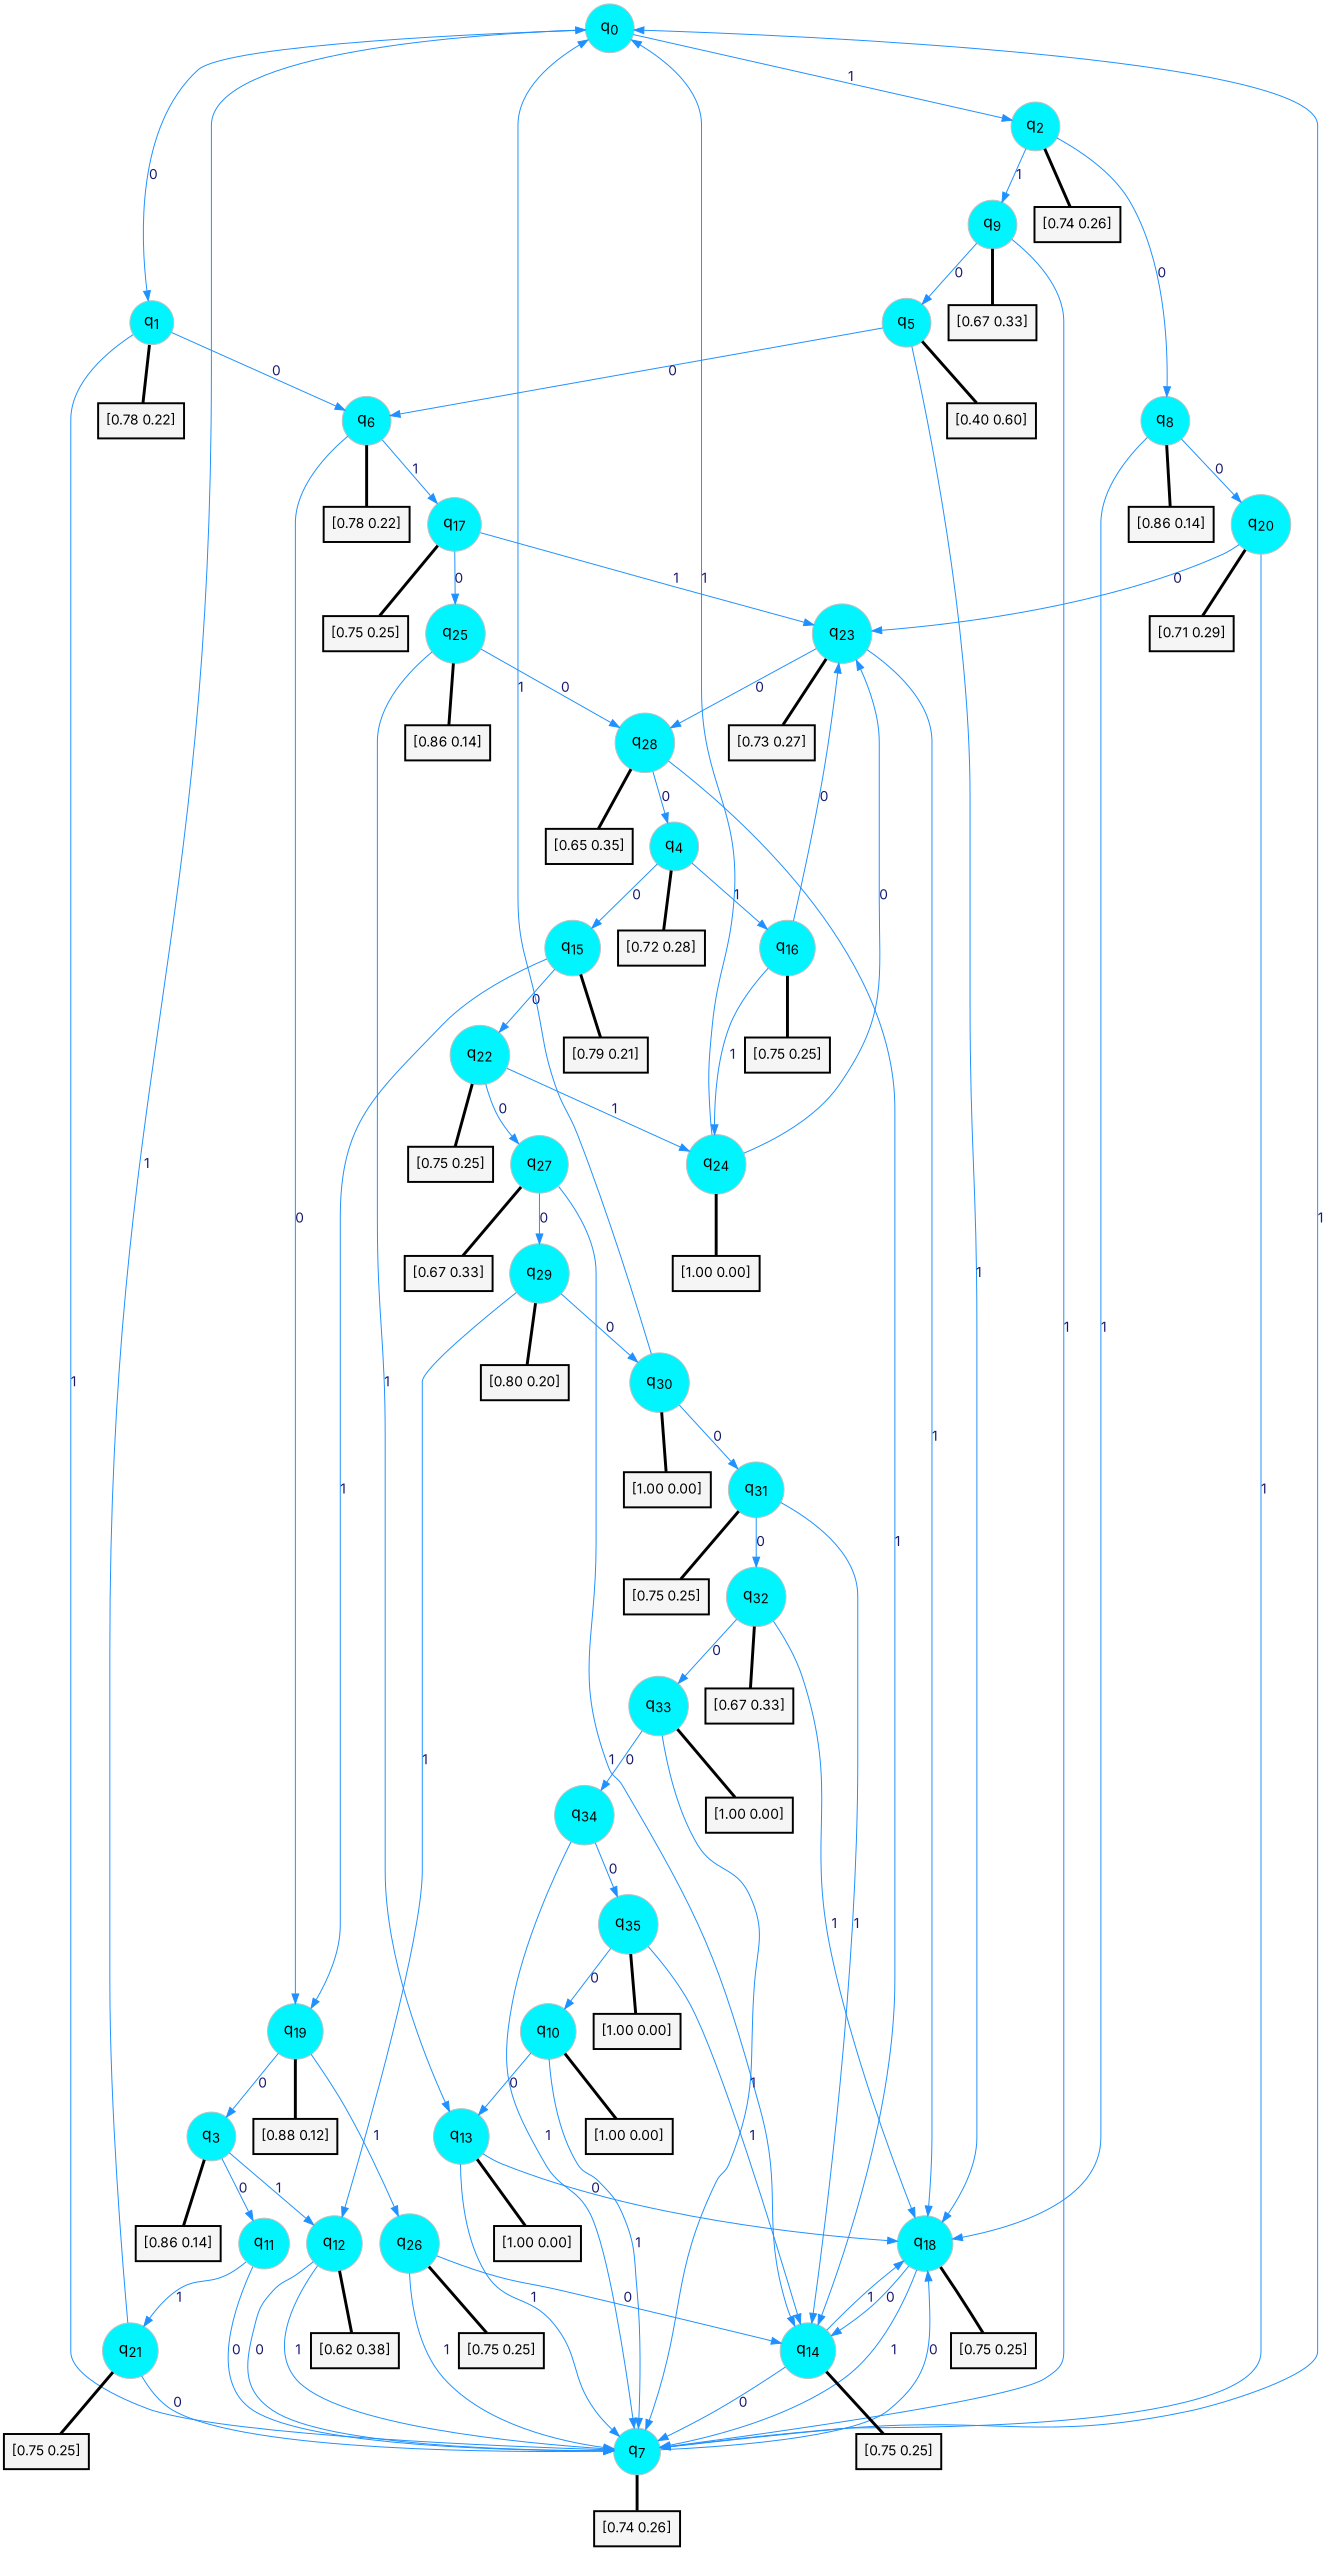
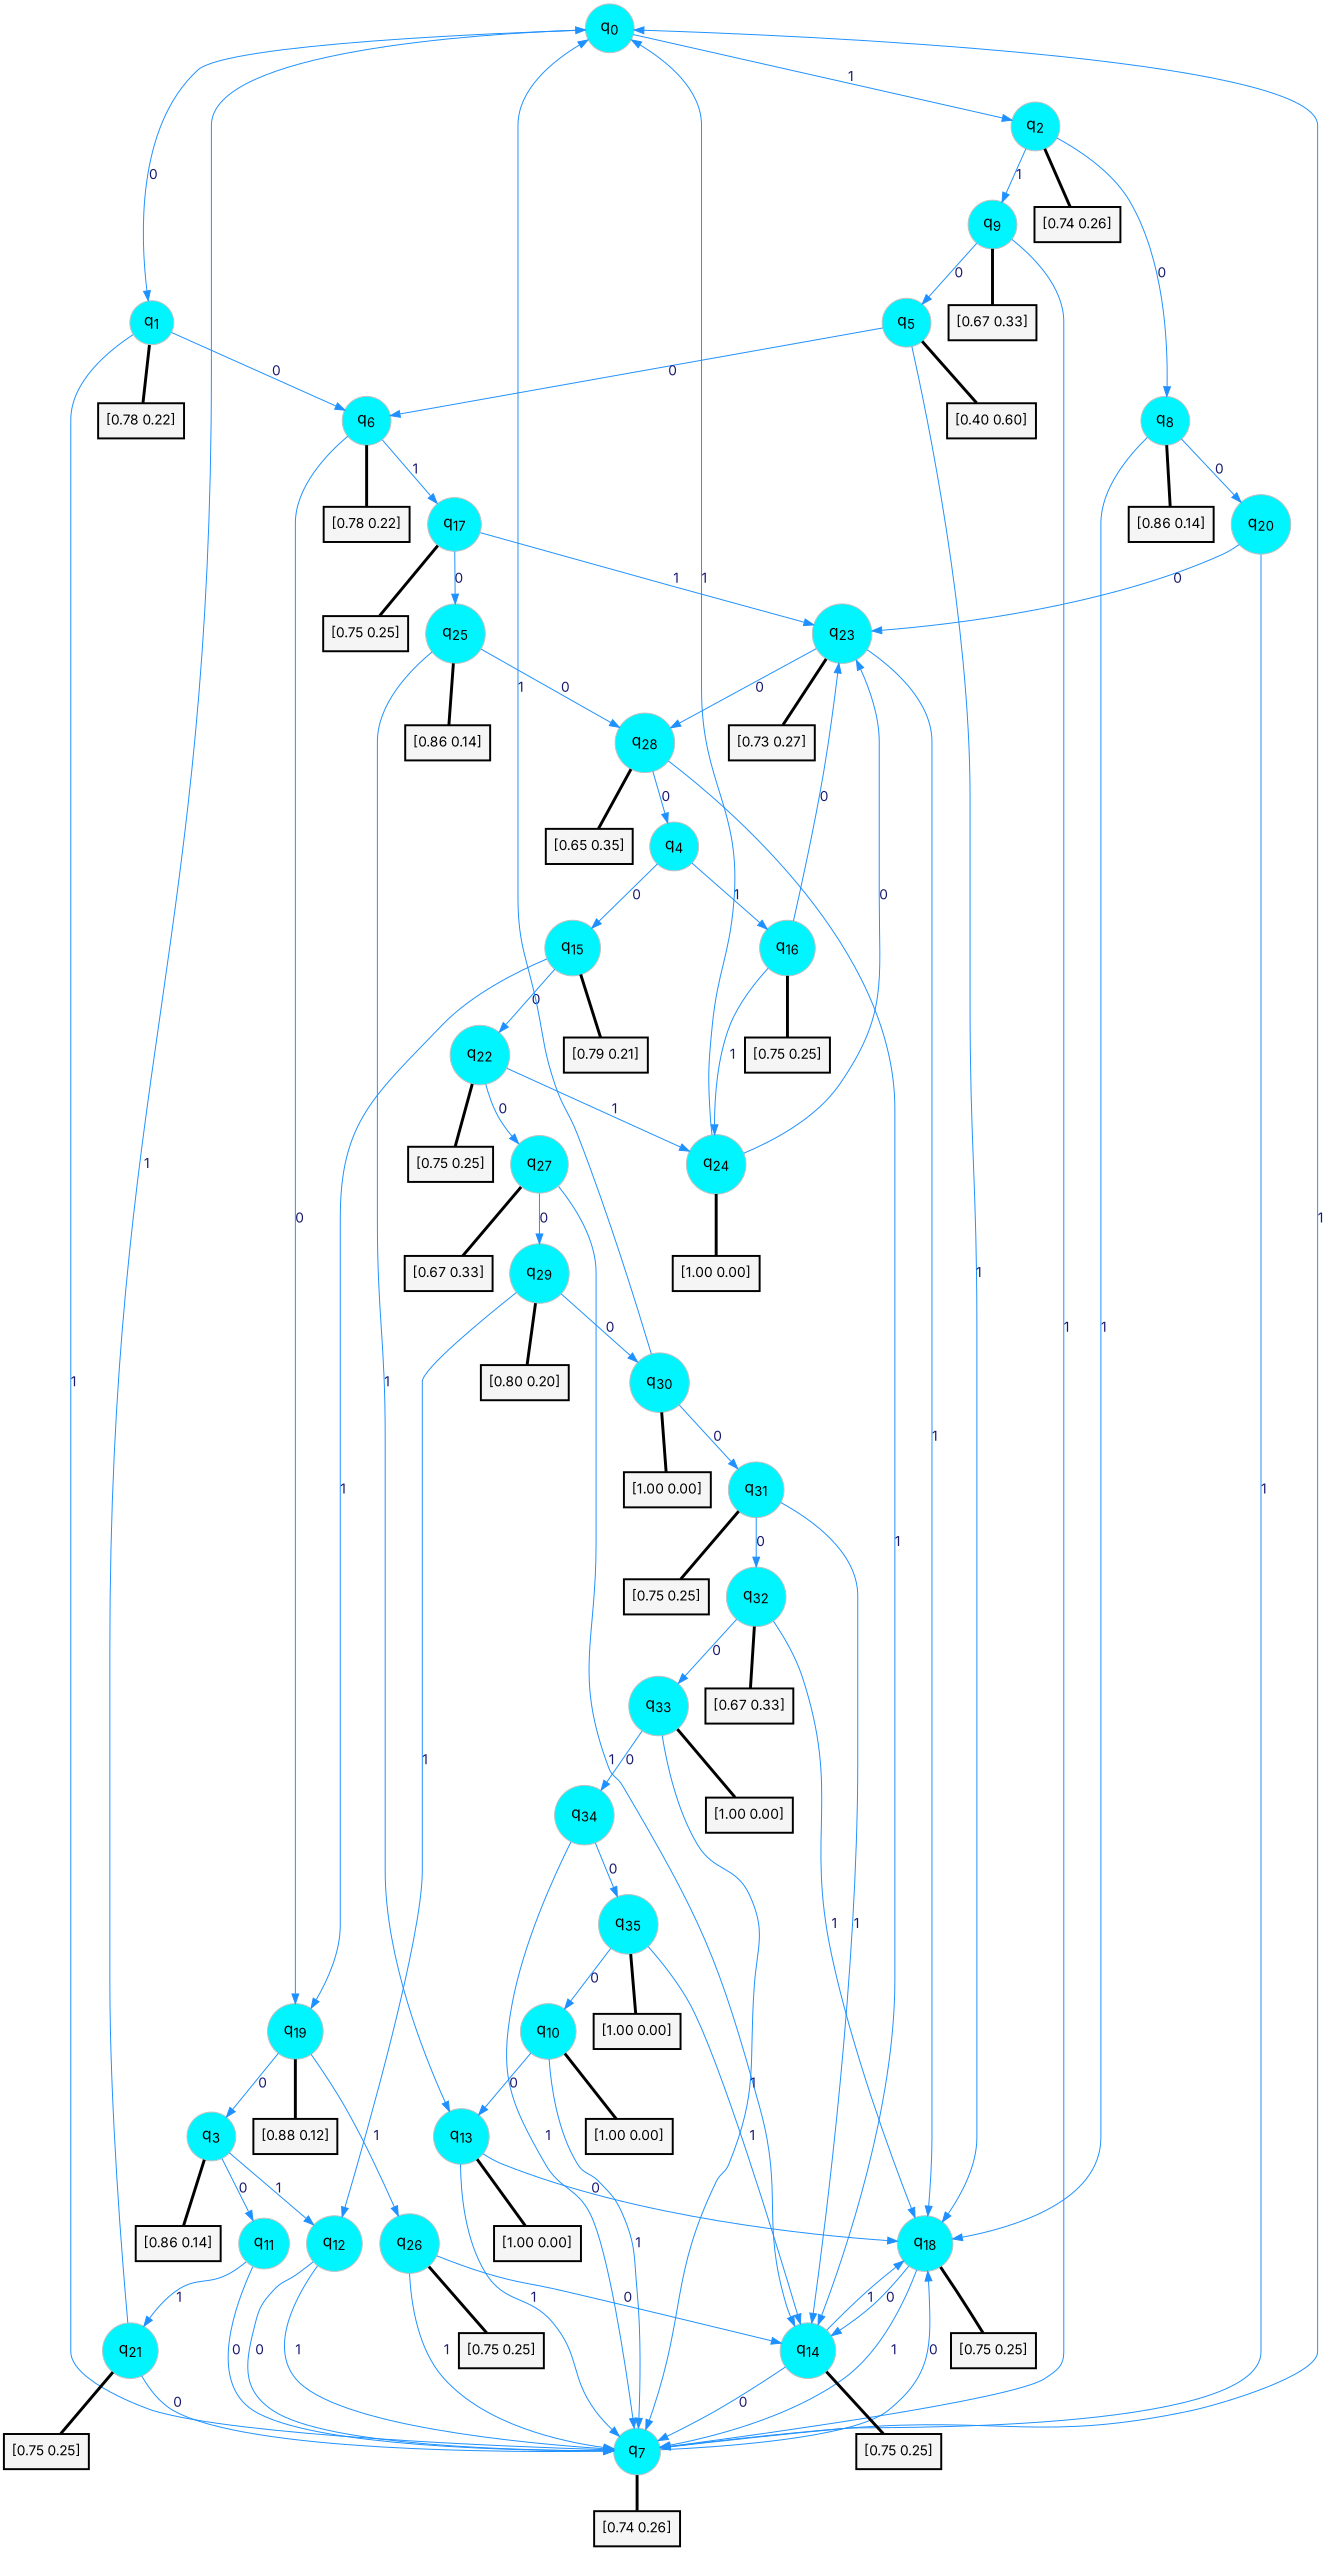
(1192, 634) -> none
(662, 948) -> none
(355, 2351) -> none
